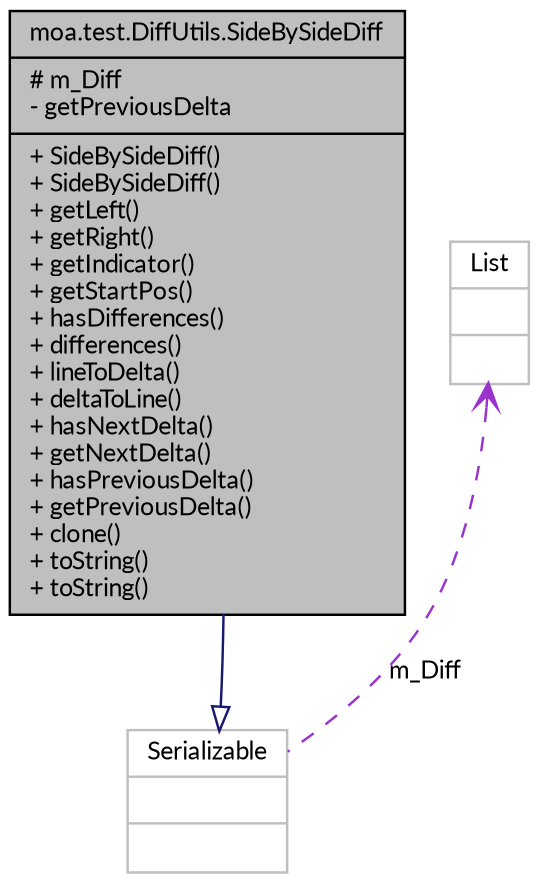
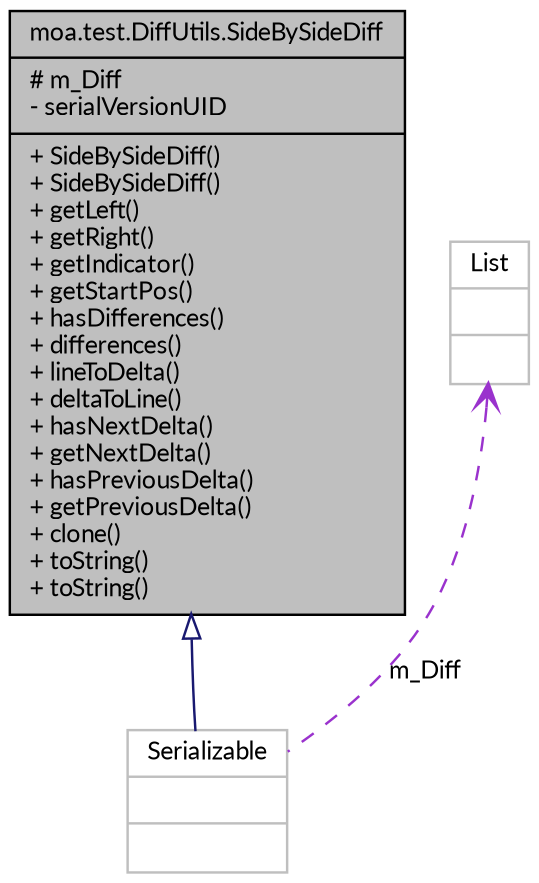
(131, 108) -> (129, 108)
(223, 660) -> (193, 685)
